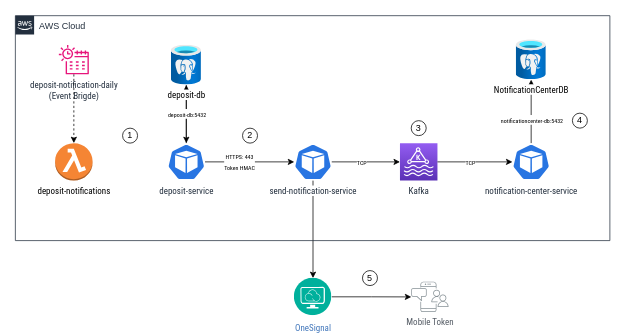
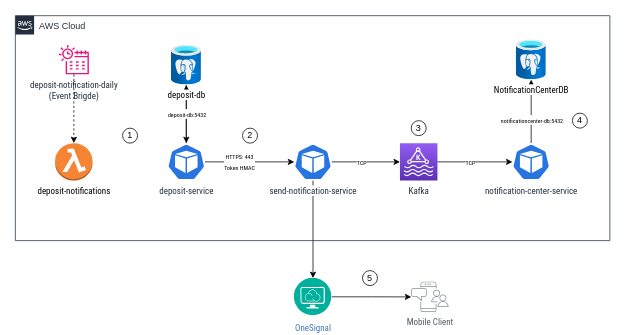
(431, 322) -> (431, 322)
